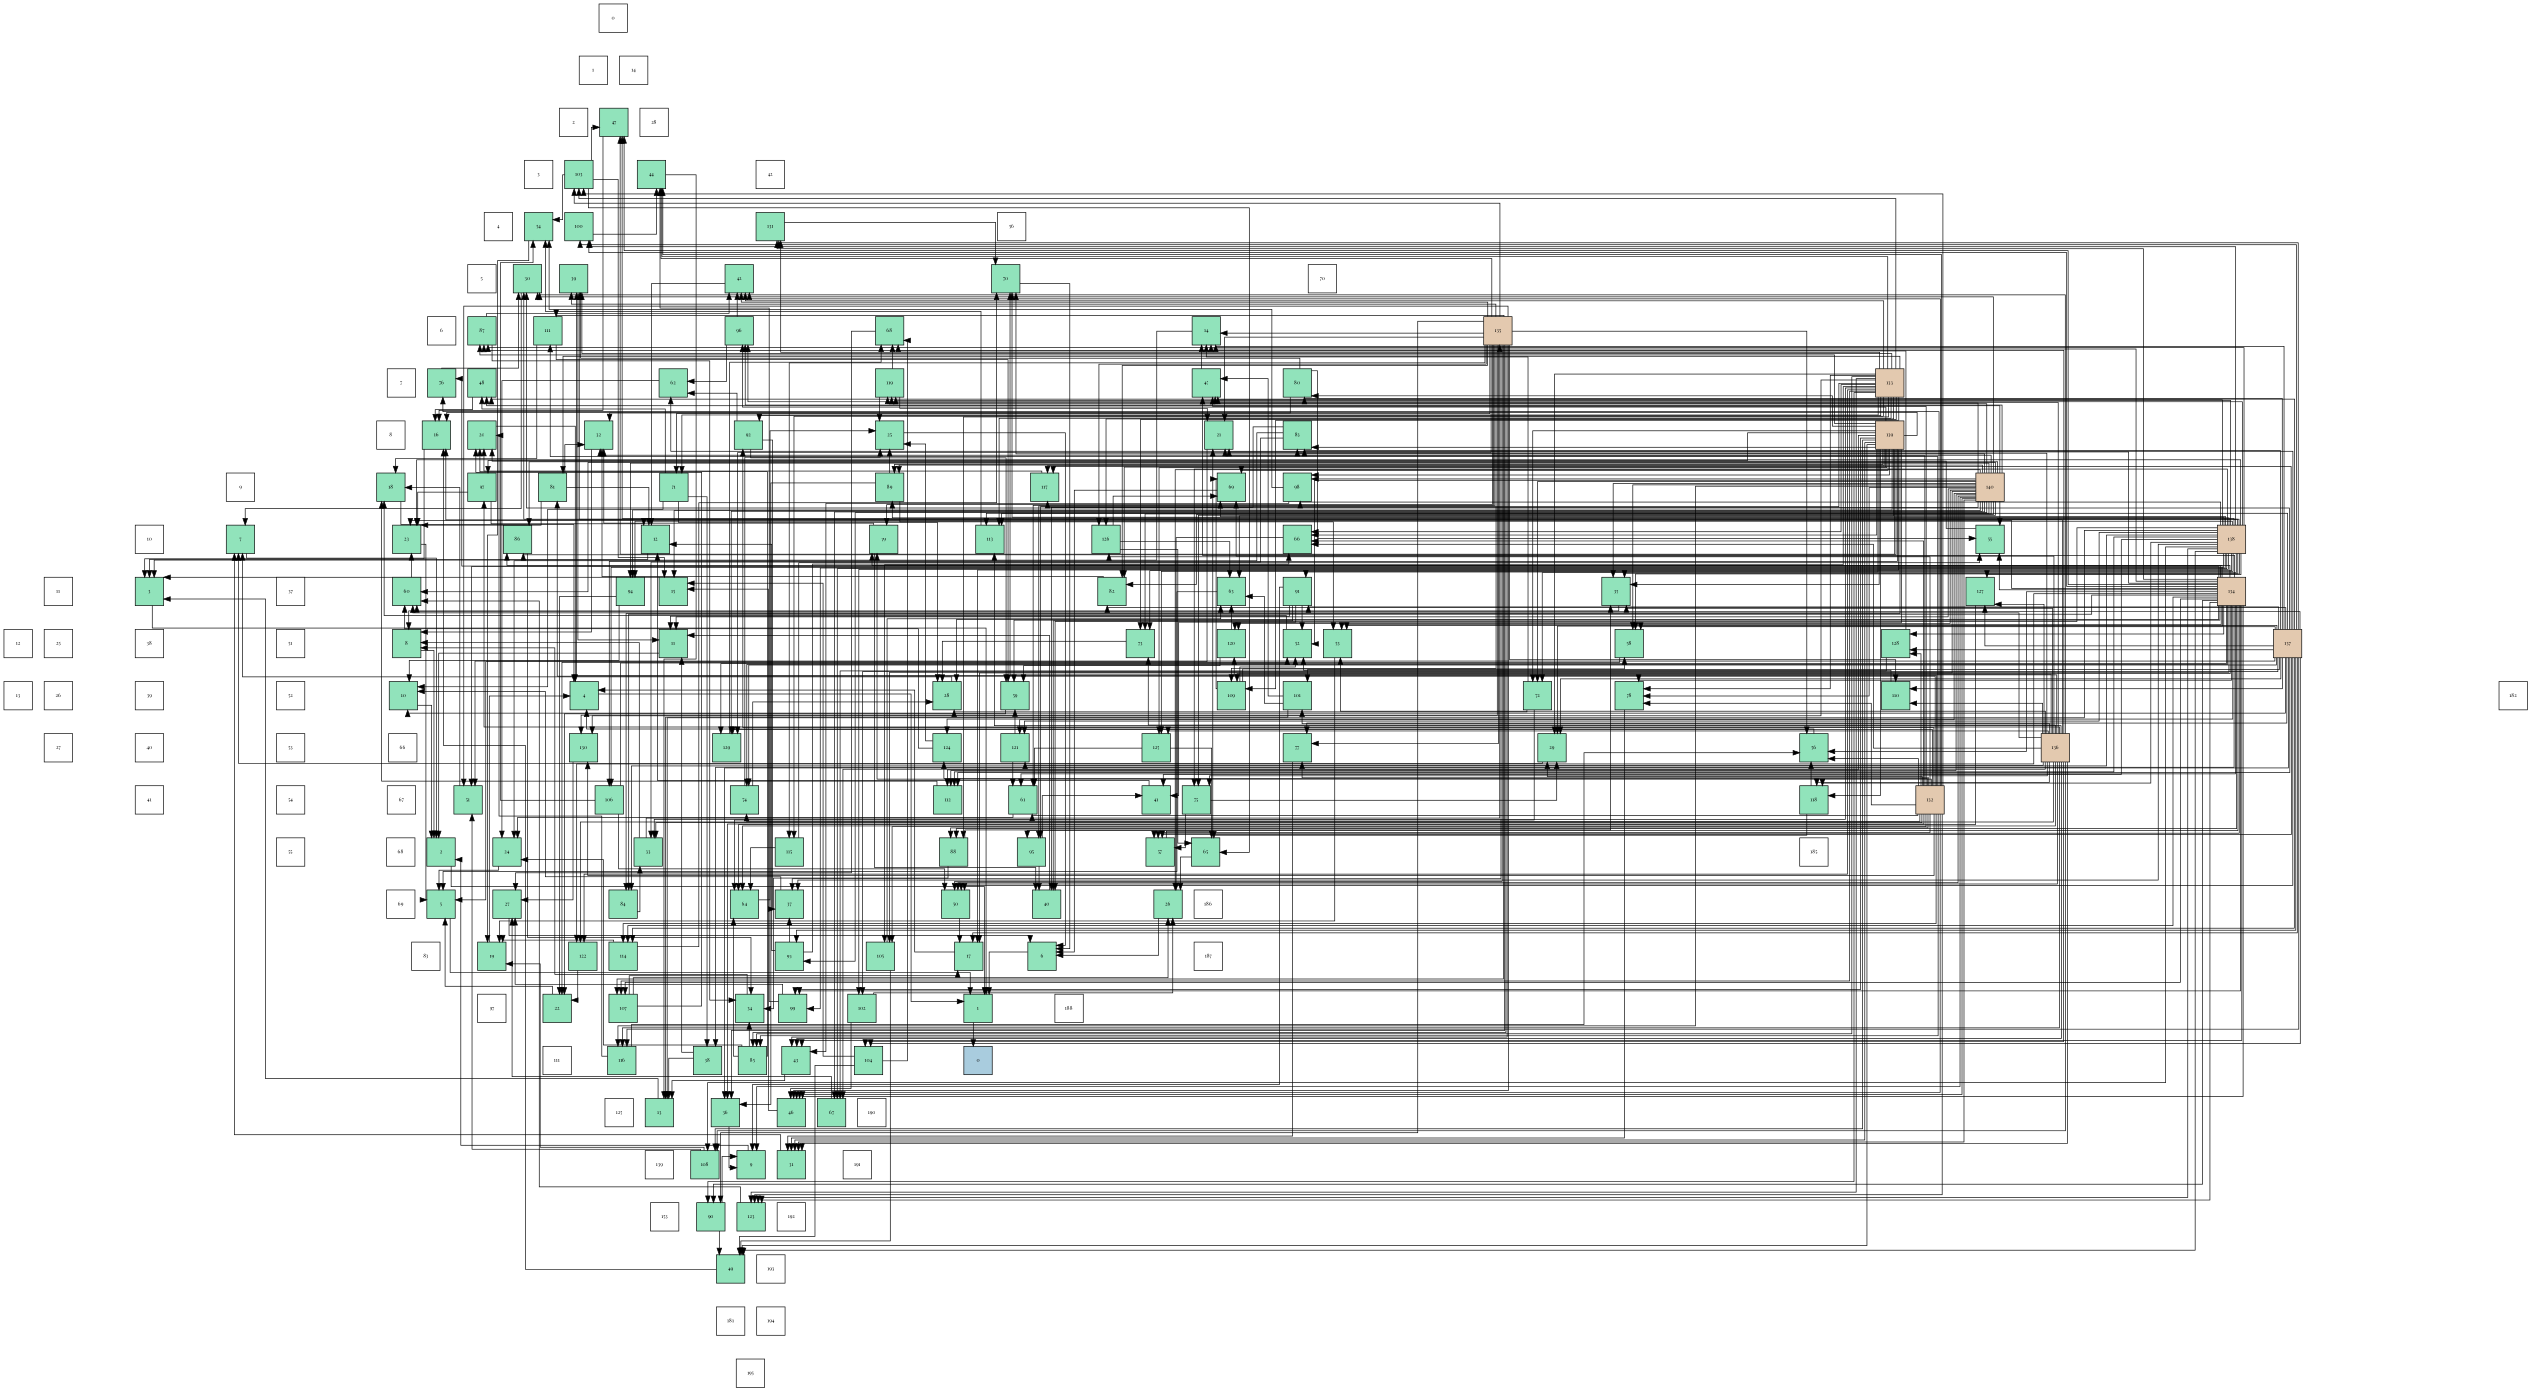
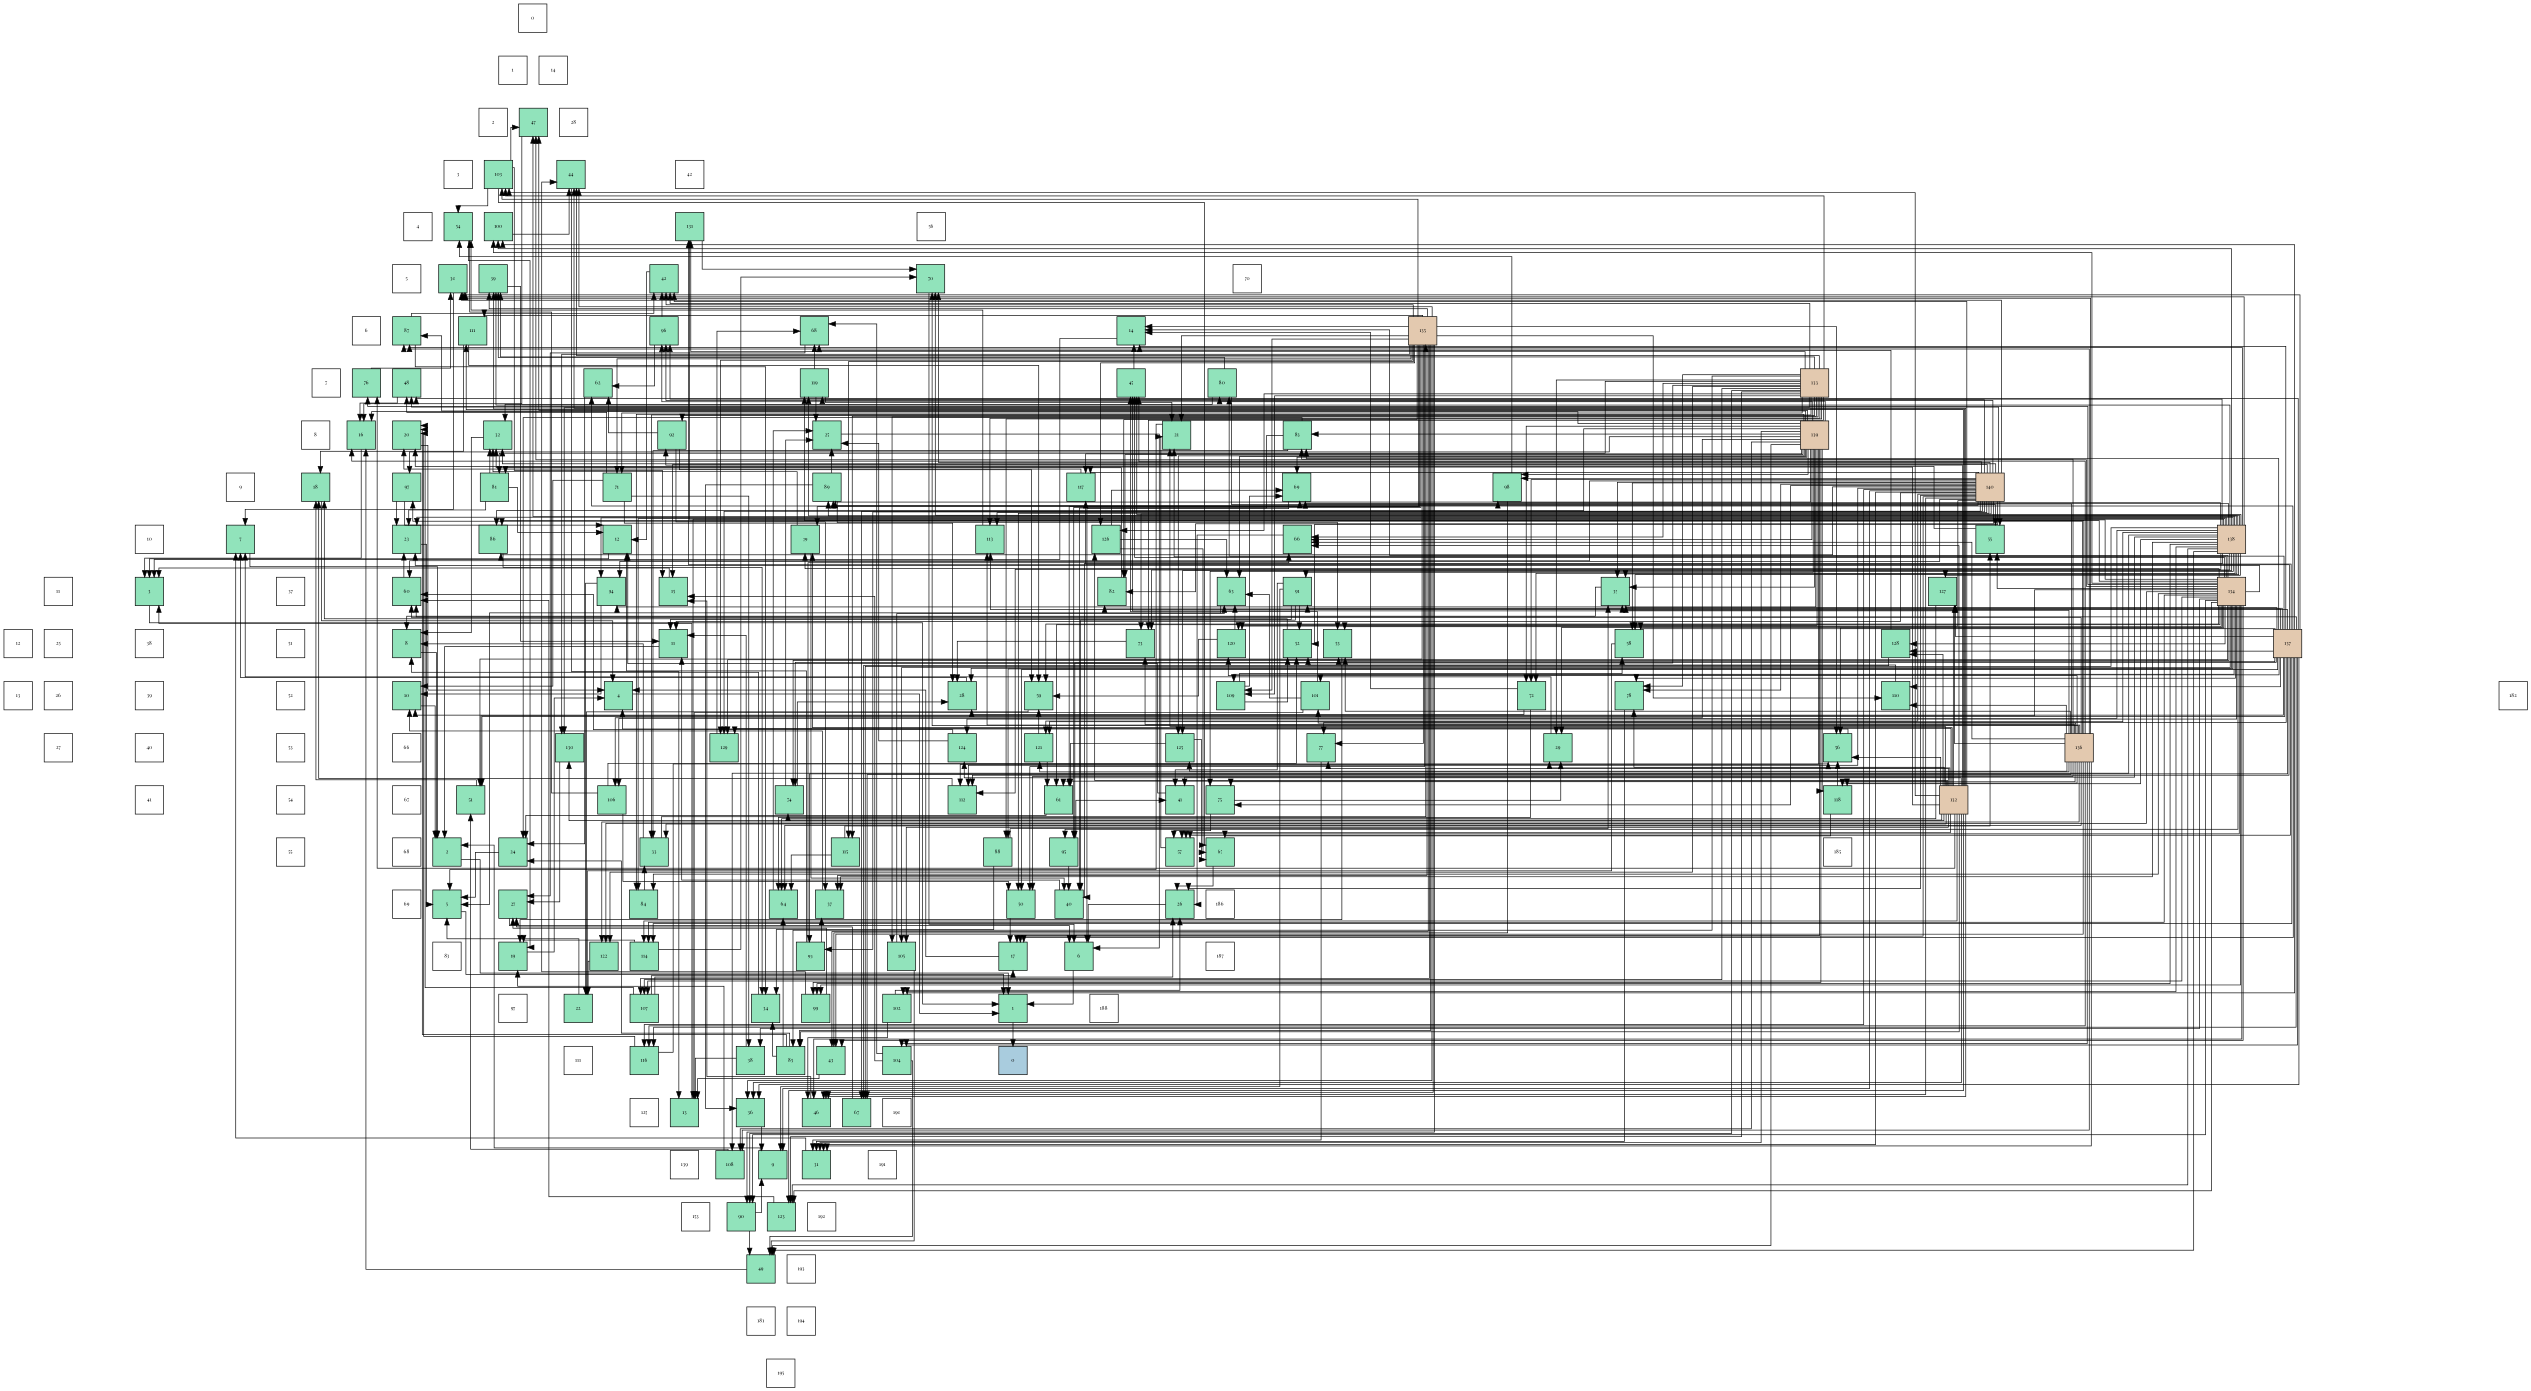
(1907, 679) -> (1962, 608)
(1445, 828) -> none
